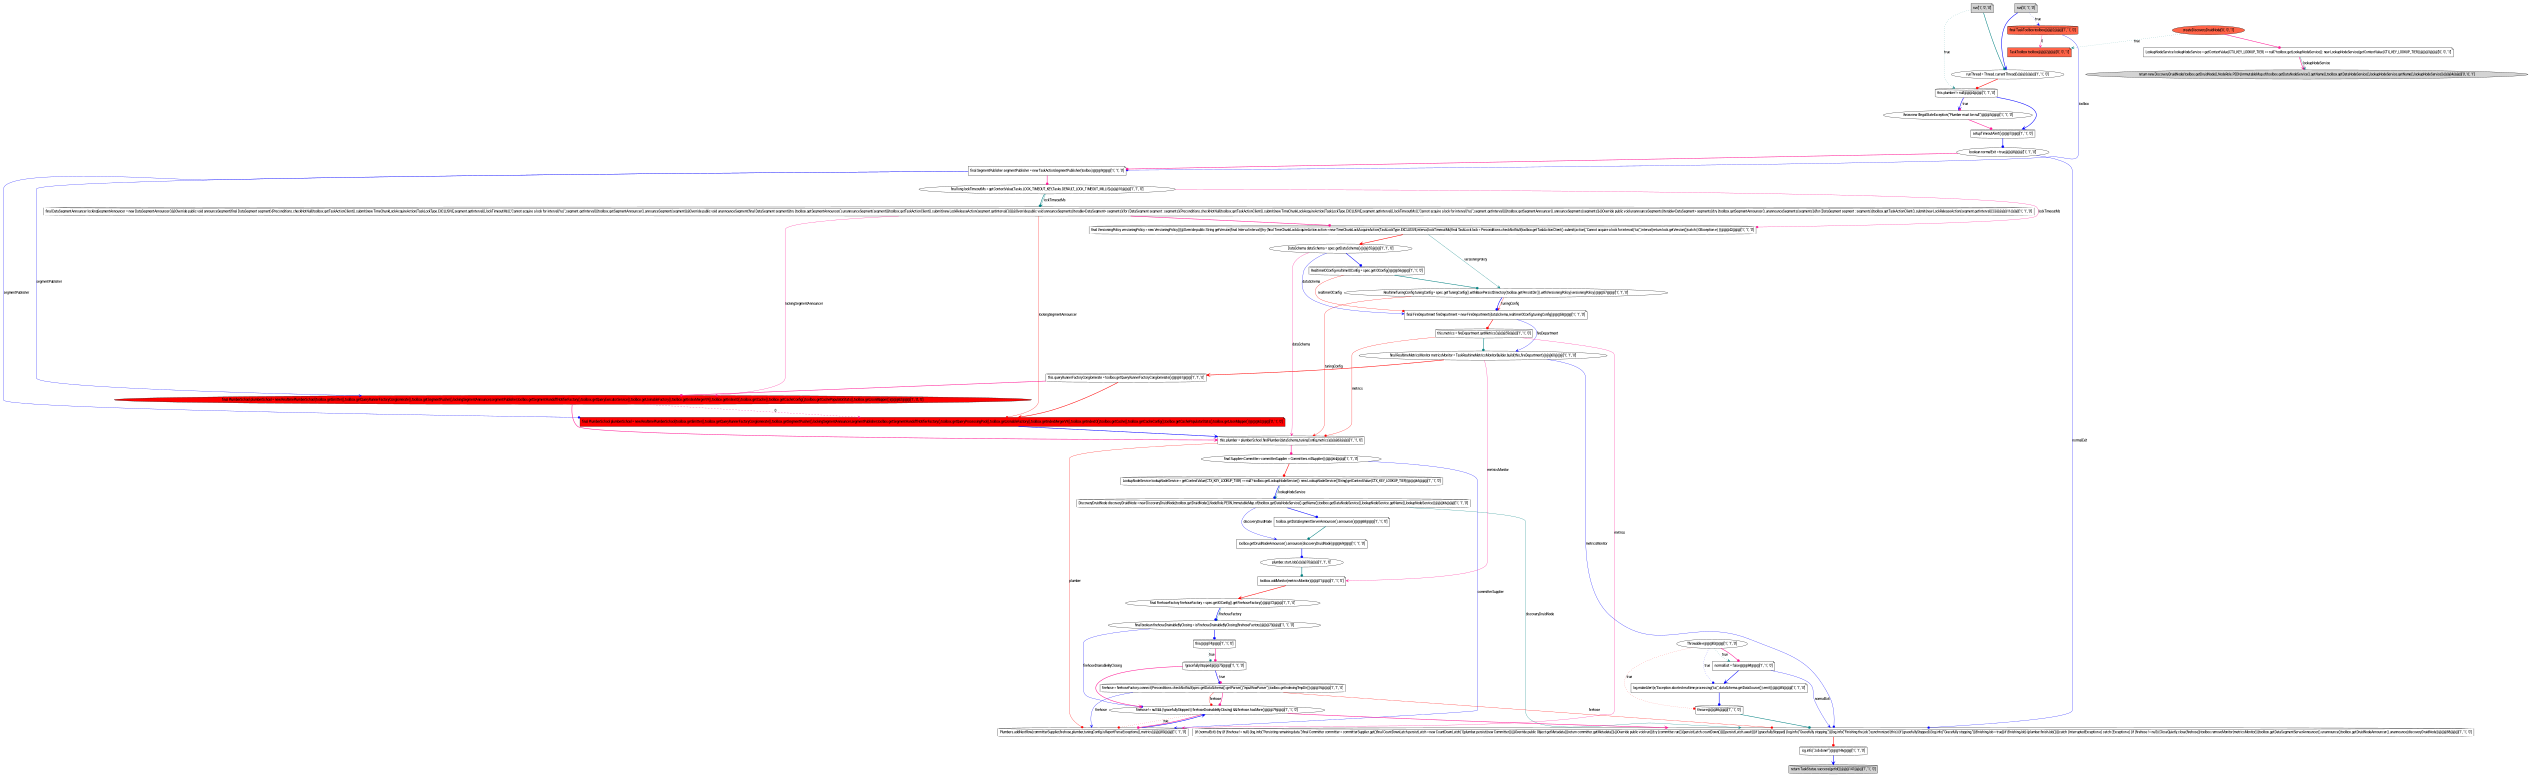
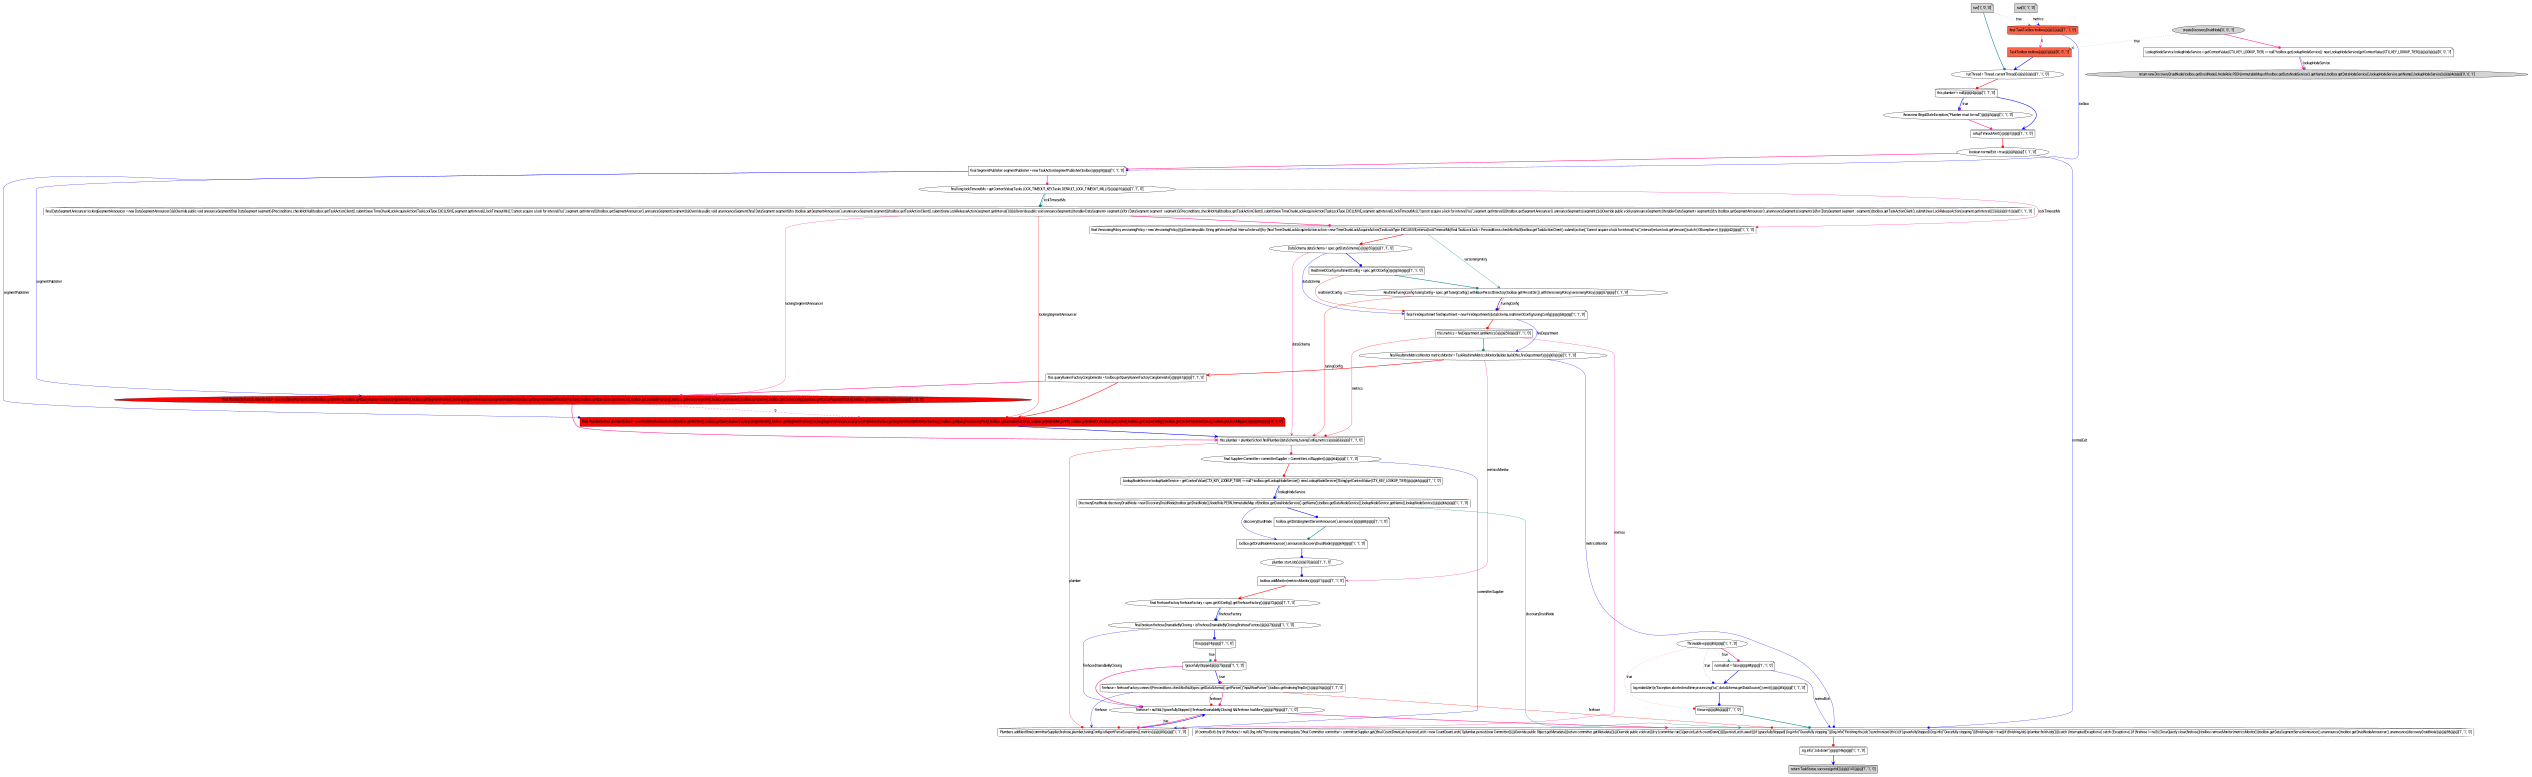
(2038, 19) -> (2038, 19)
(2208, 30) -> (2208, 30)
(2002, 37) -> (2025, 63)
(1944, 42) -> (2011, 19)
(2003, 142) -> (2003, 142)
(1302, 571) -> (1302, 571)
